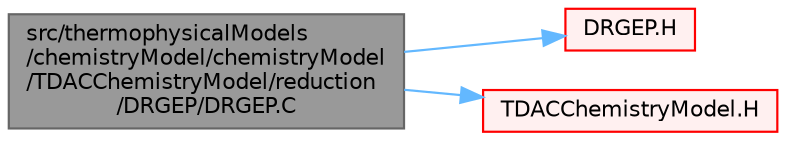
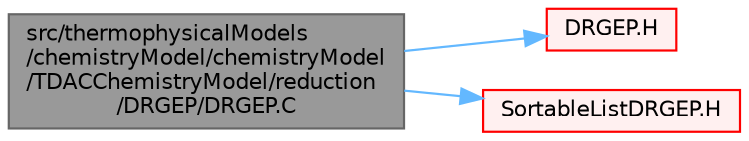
(630, 111) -> (612, 111)
